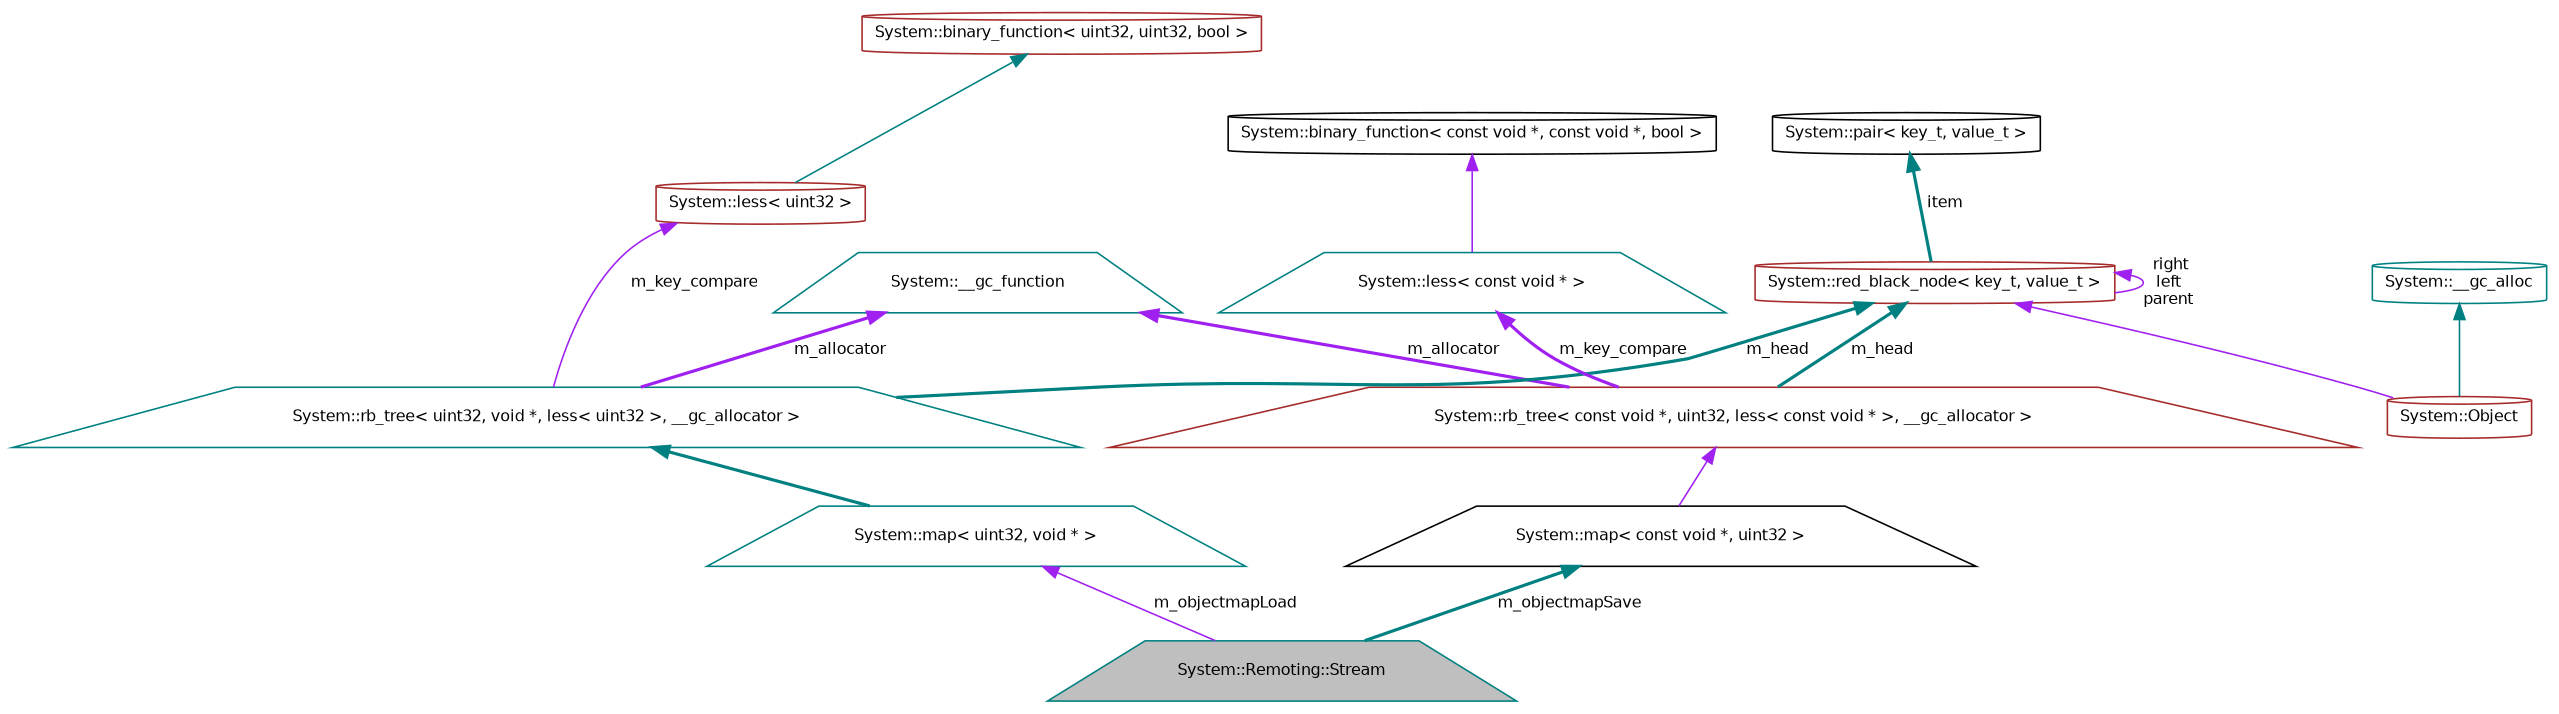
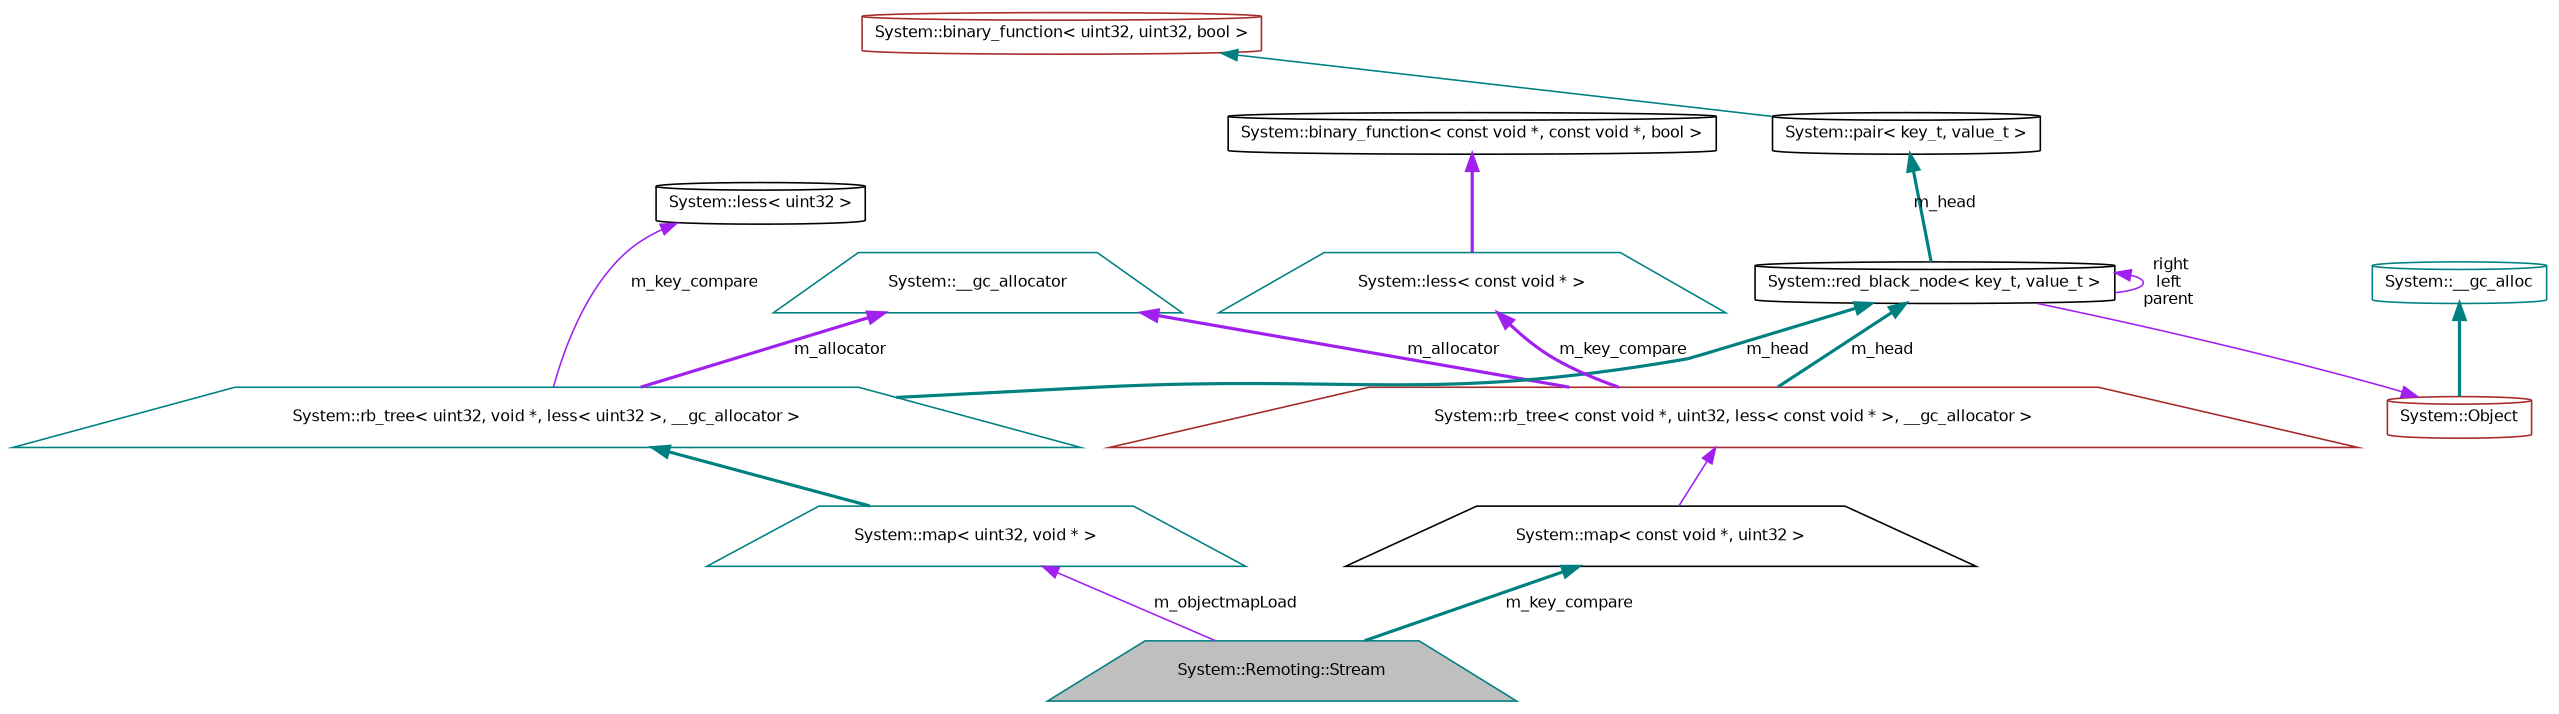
(904, 122) -> (1505, 86)
(761, 203) -> (761, 203)
(1943, 203) -> (1943, 203)
(1472, 212) -> (1472, 212)
(978, 283) -> (978, 283)
(1935, 283) -> (1935, 283)
(2213, 349) -> (2220, 344)
(2459, 358) -> (2459, 358)
(1567, 604) -> (1567, 604)
